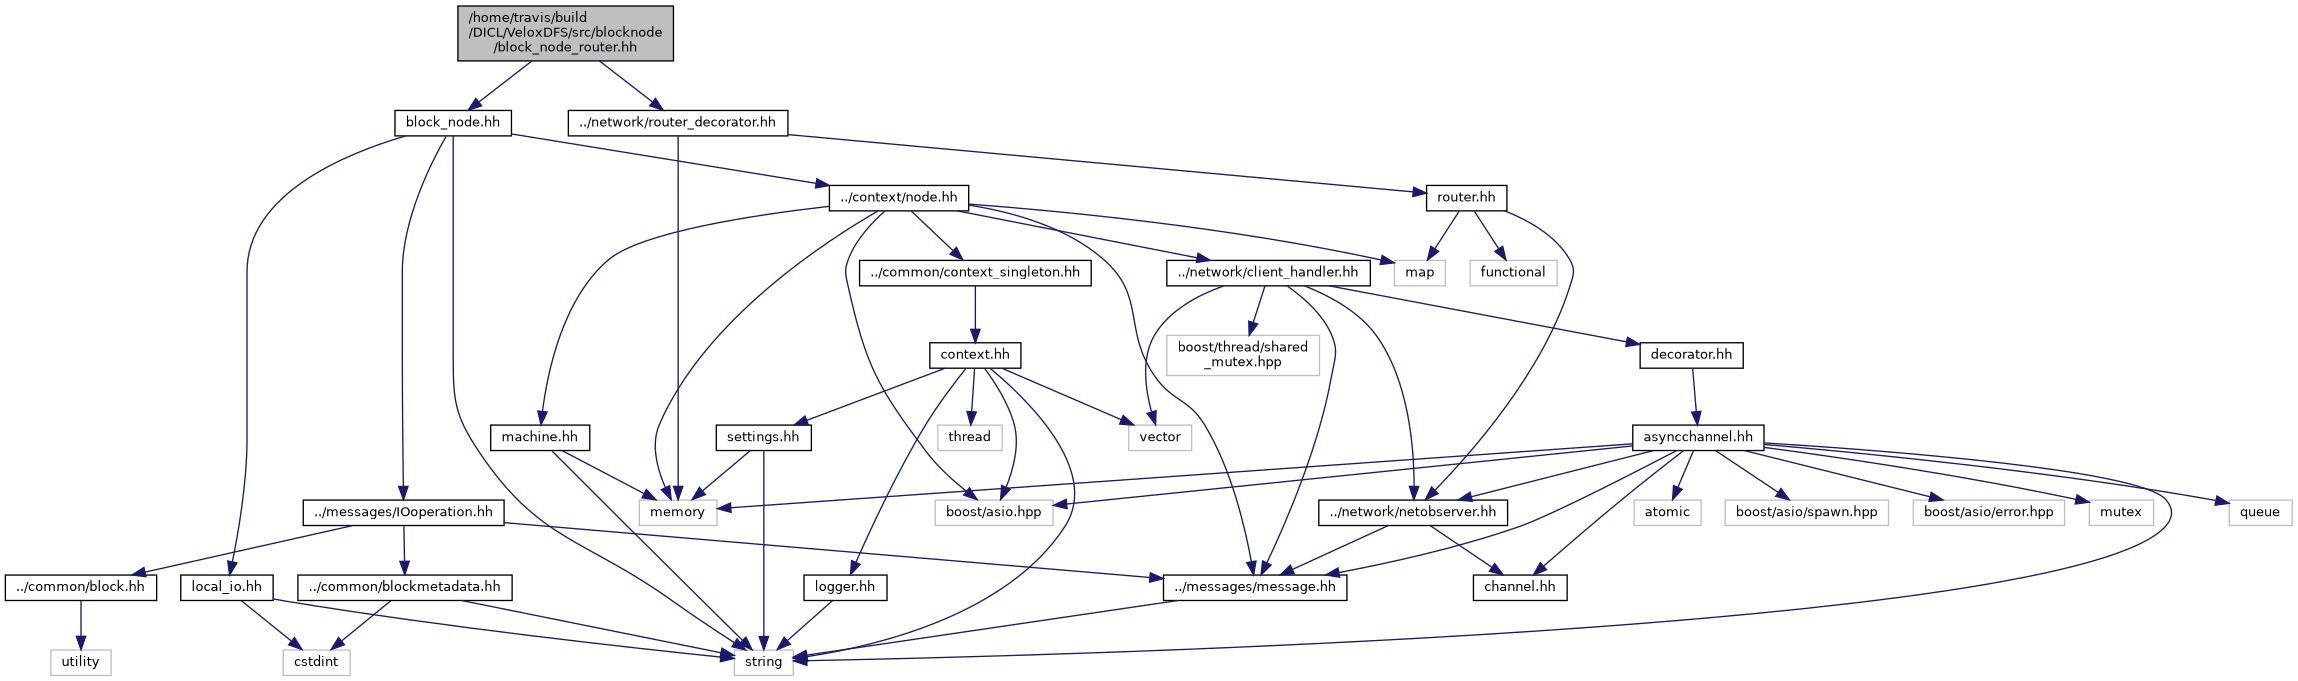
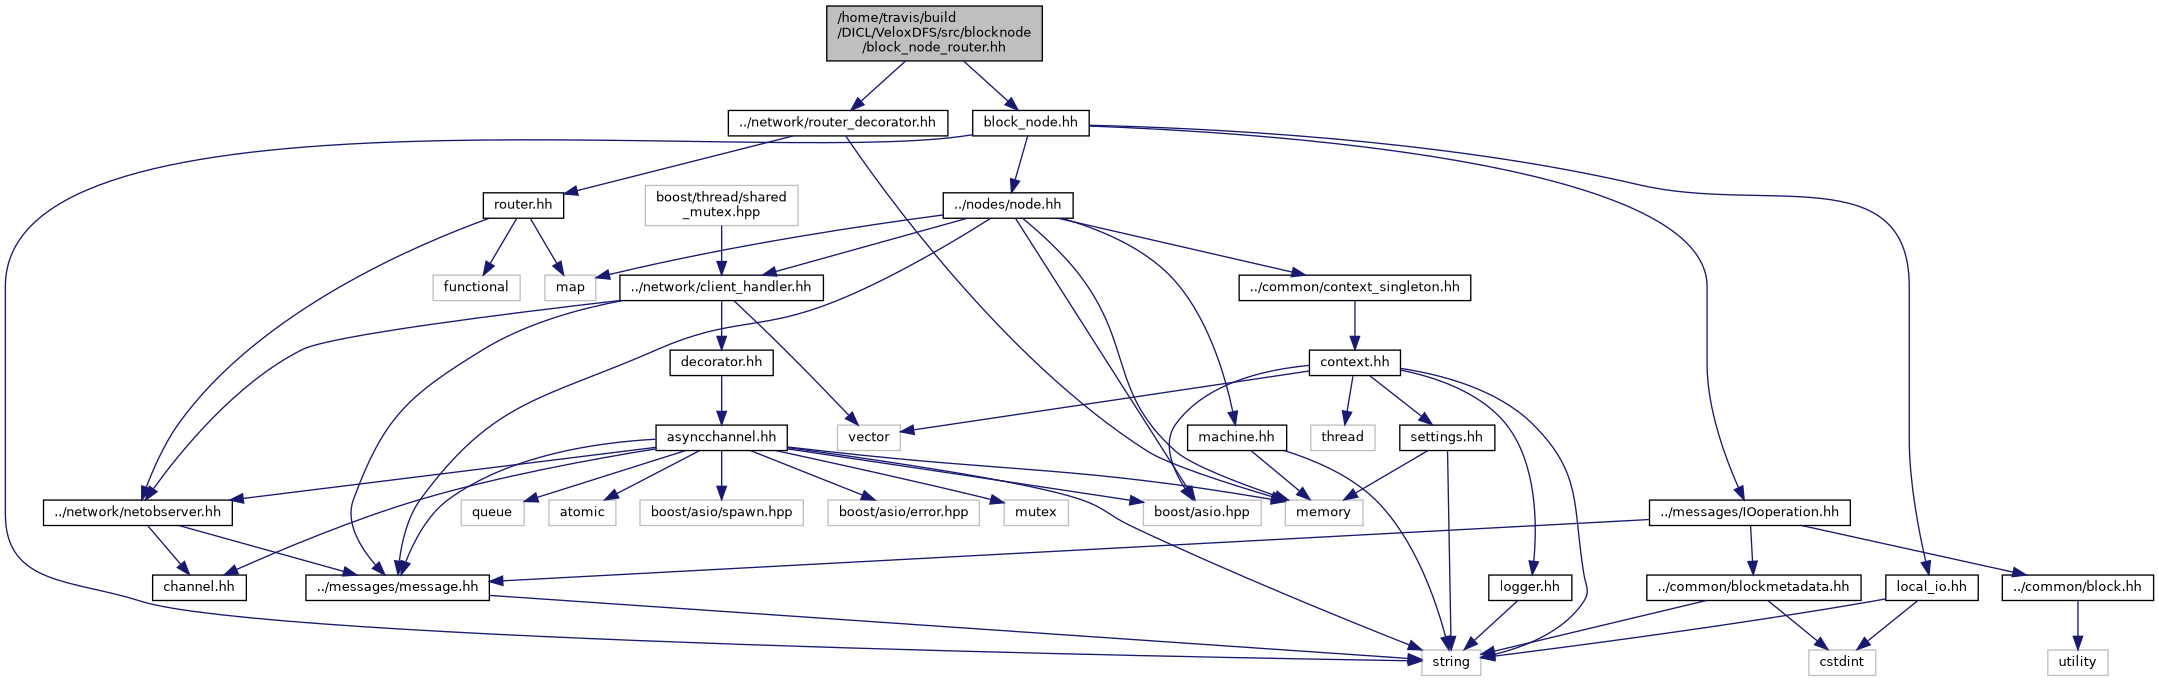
(899, 198) -> (1008, 206)
(1259, 304) -> (722, 242)
